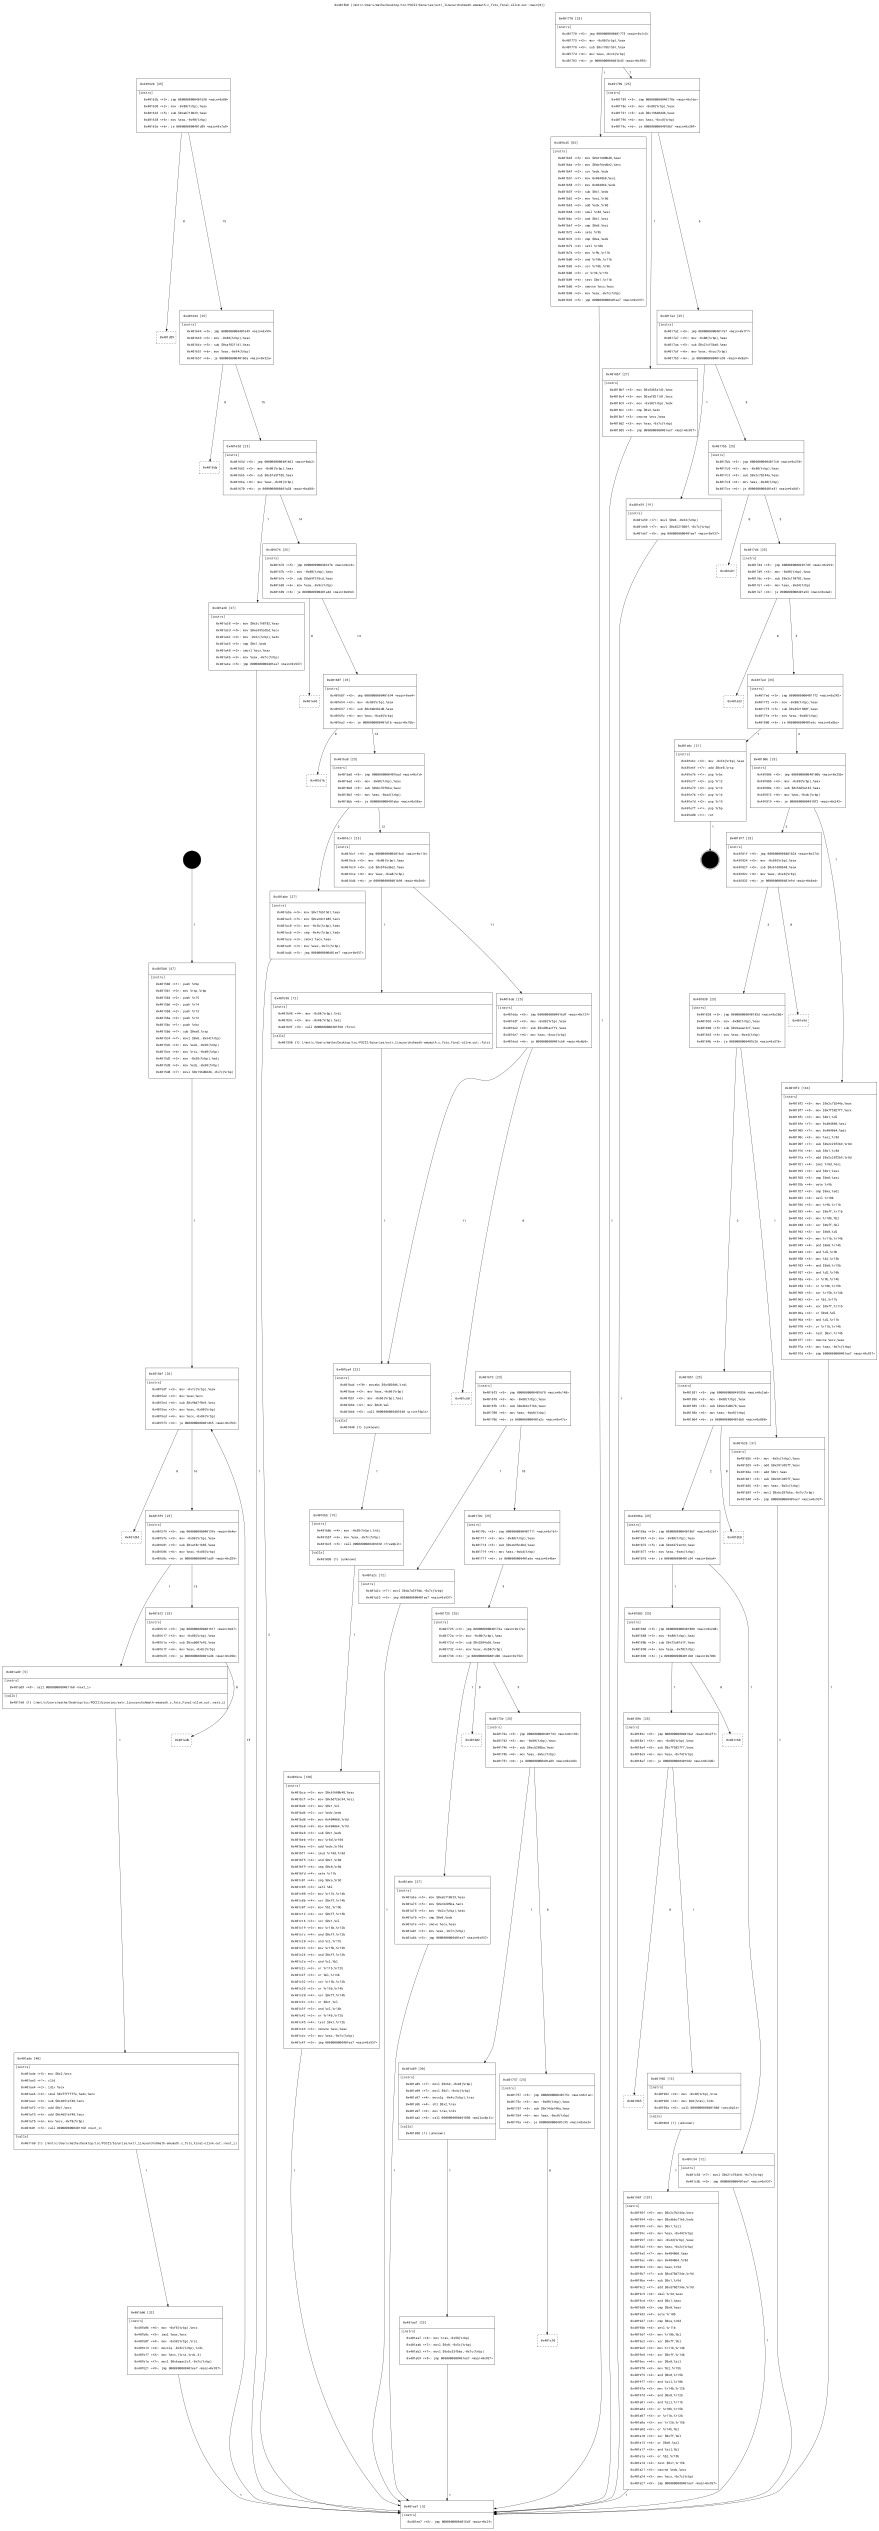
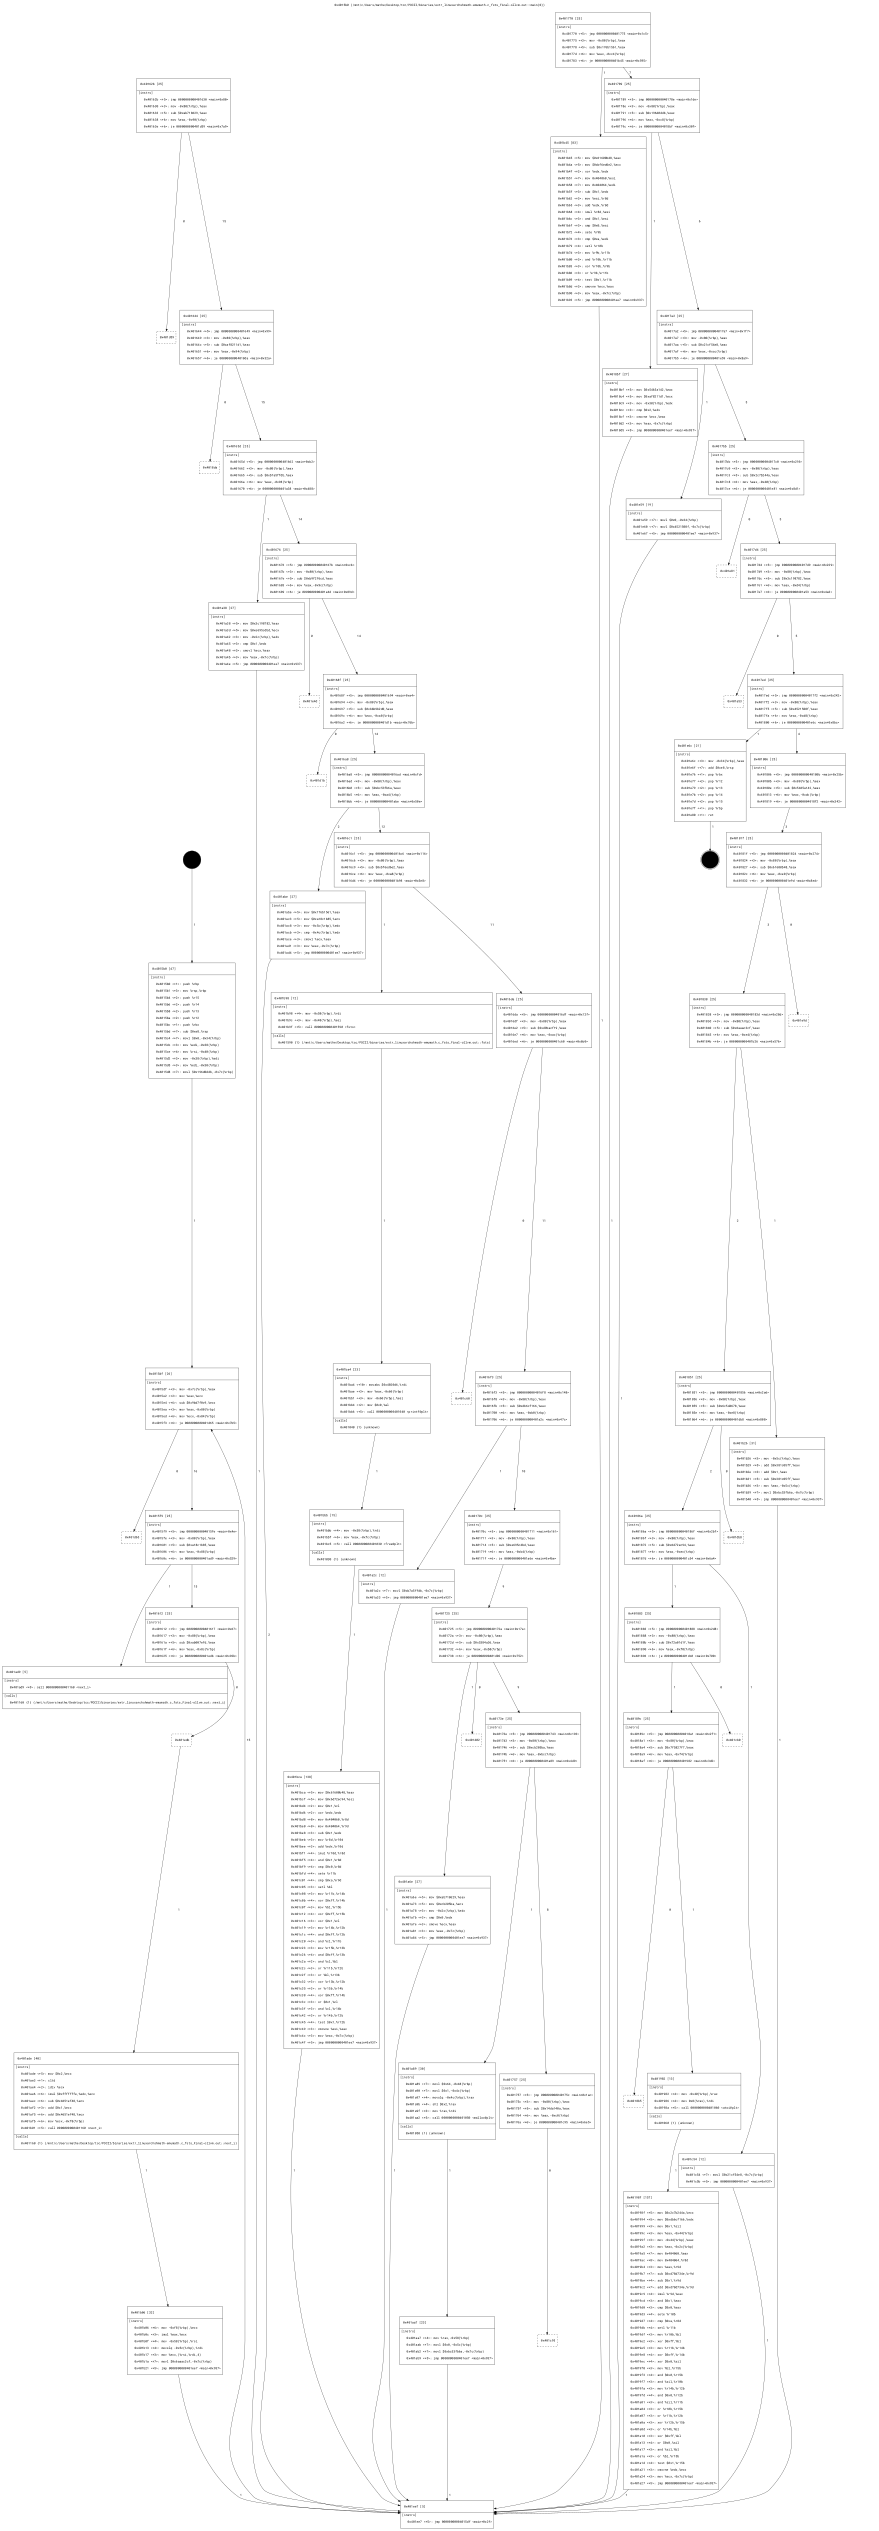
(427, 1180) -> (534, 1208)
(829, 1221) -> none
(120, 1880) -> (157, 1898)
